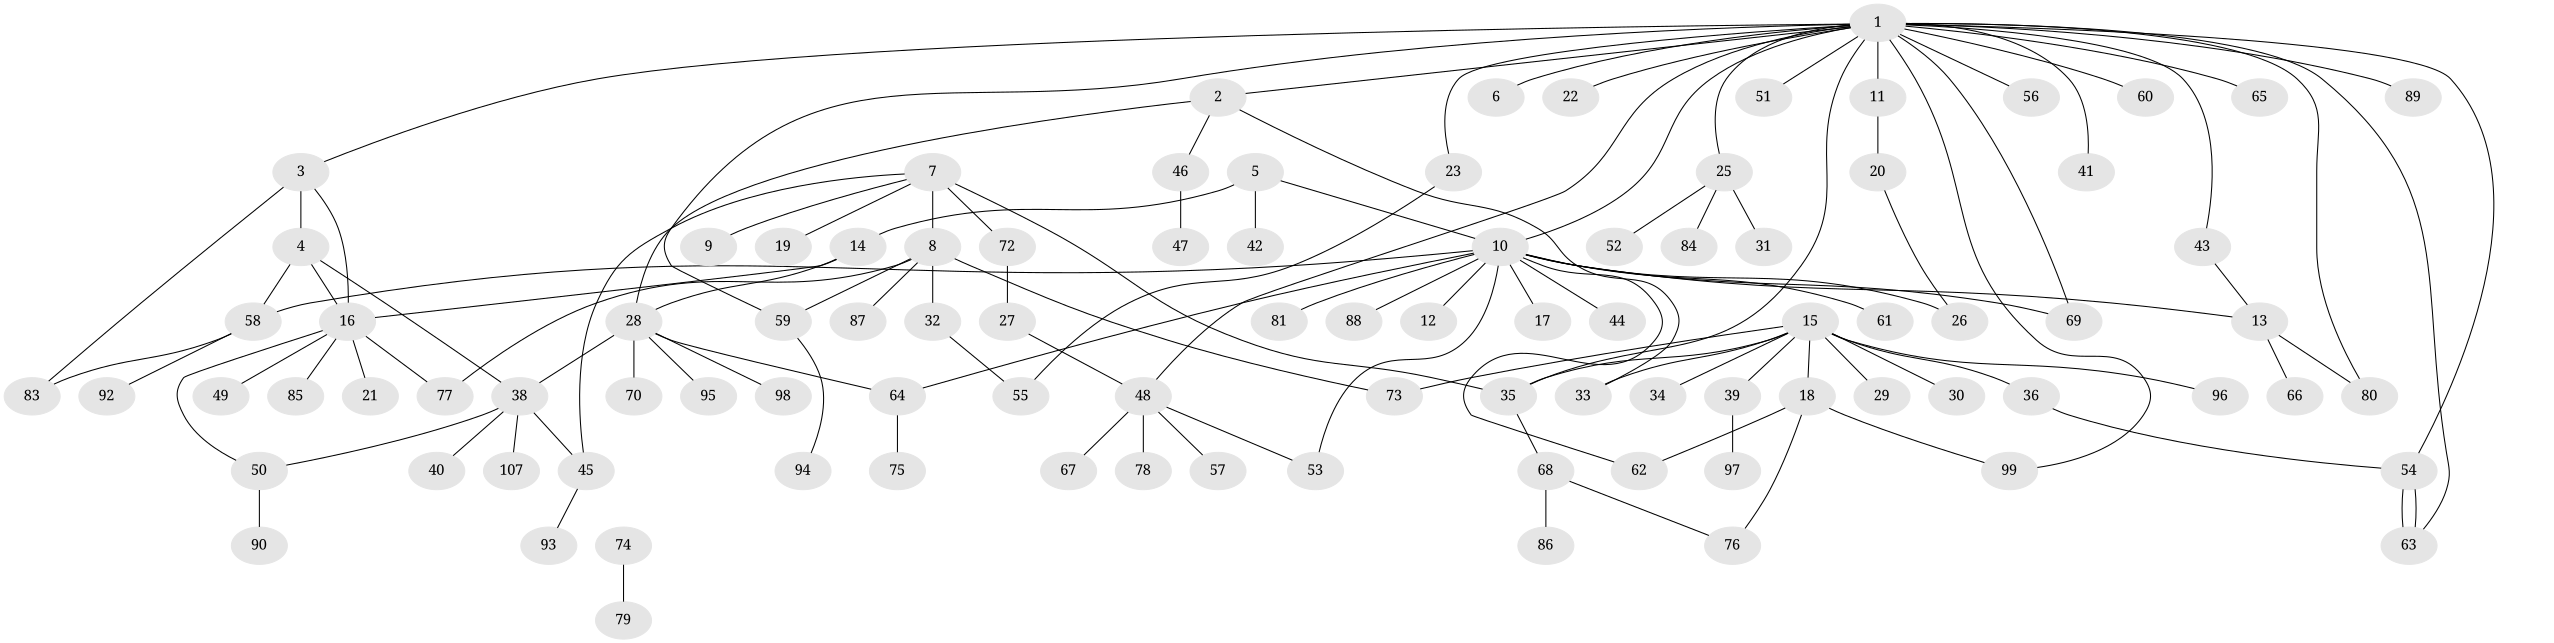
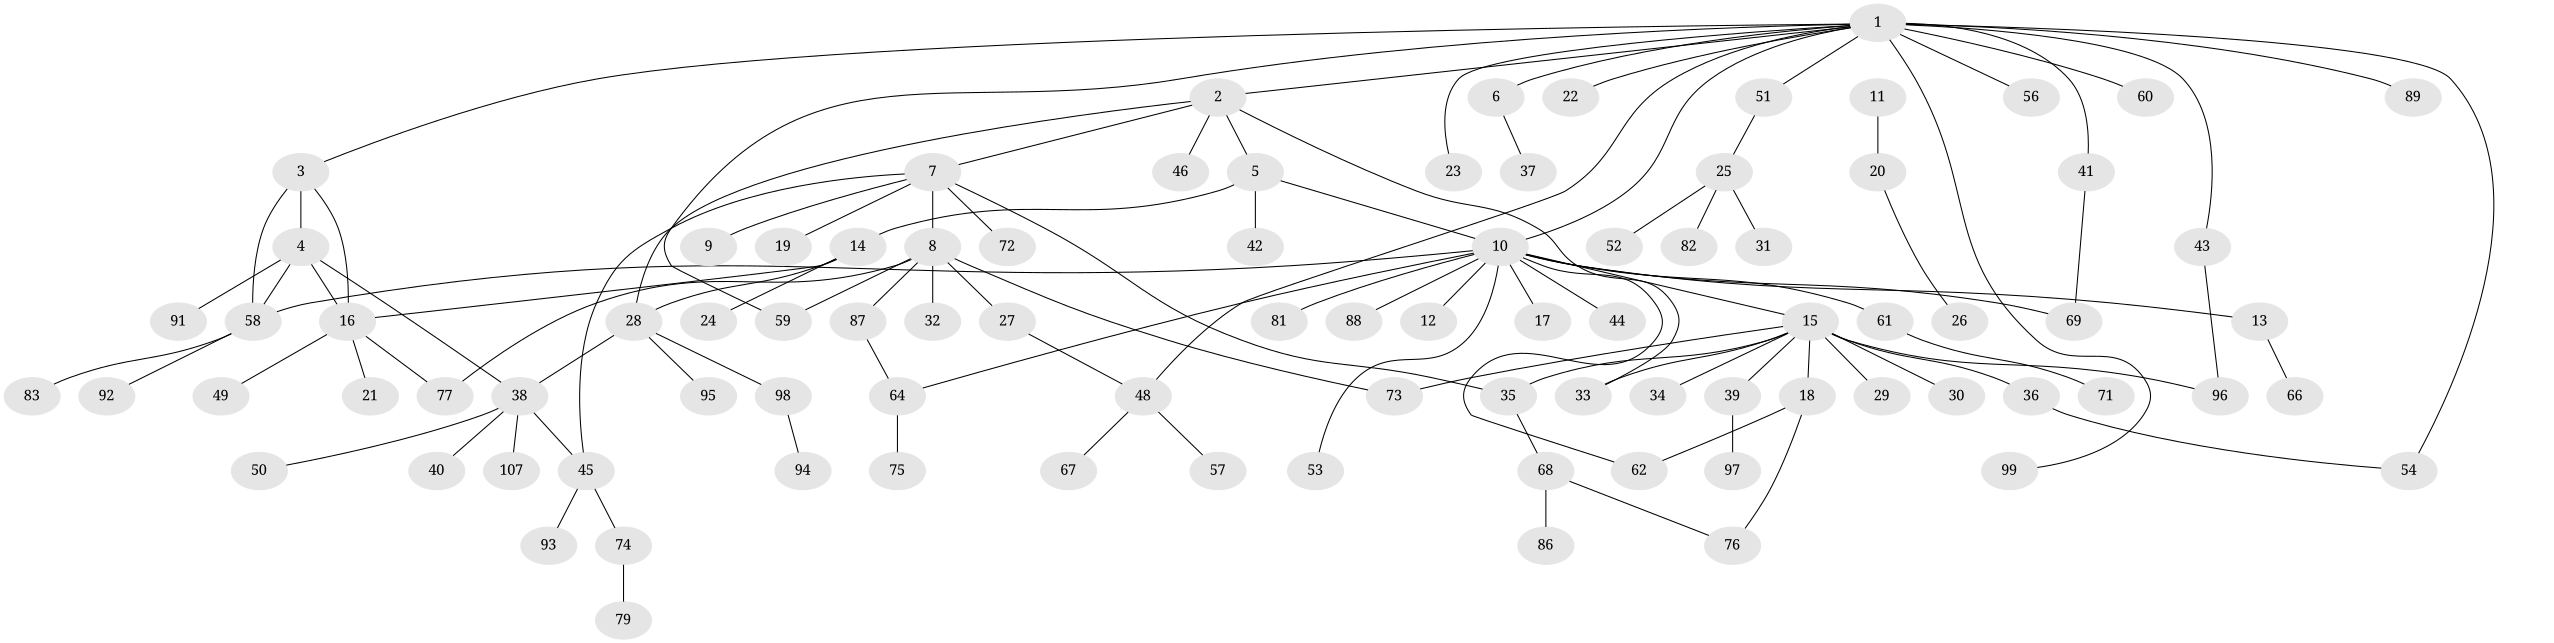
(1878, 60) -> none
(1729, 76) -> (1744, 135)
(2260, 98) -> none
none -> (1075, 135)
none -> (1237, 135)
(2002, 157) -> (2080, 247)
none -> (1528, 172)
(1181, 247) -> none
(1689, 247) -> (1689, 247)
(1733, 278) -> (1668, 287)
(165, 283) -> (259, 242)
(2231, 284) -> (2211, 322)
(1007, 289) -> (970, 284)
(1771, 300) -> none
none -> (178, 322)
none -> (709, 322)
(763, 364) -> (878, 359)
(200, 371) -> none
(823, 393) -> (793, 434)
(296, 396) -> none
(634, 396) -> none
(1021, 396) -> none
none -> (2106, 396)
(2370, 396) -> none
(1229, 434) -> none
(1906, 438) -> none
(1143, 471) -> none
none -> (605, 508)
(259, 546) -> none
(2409, 546) -> none
